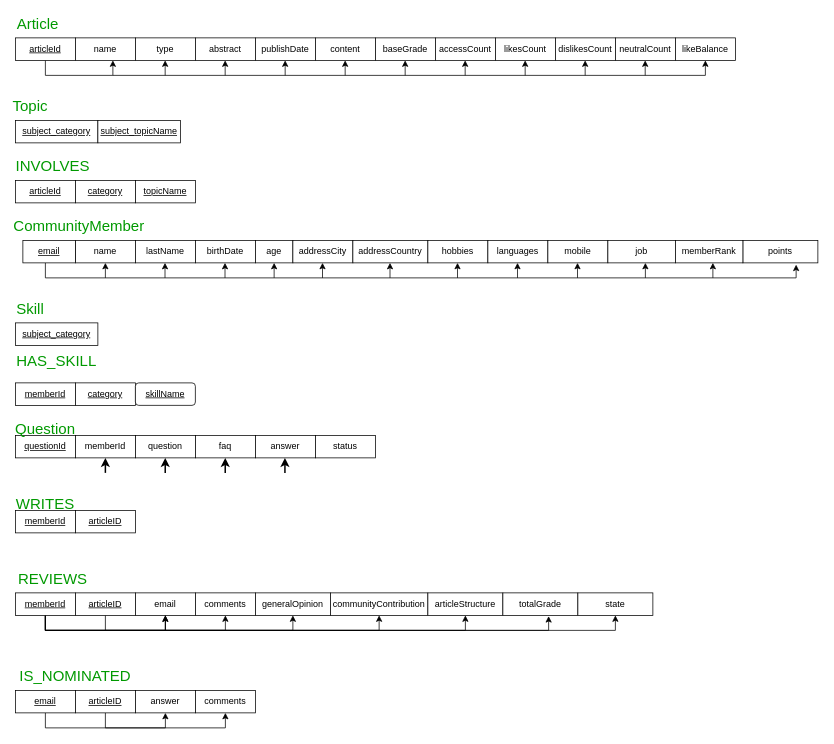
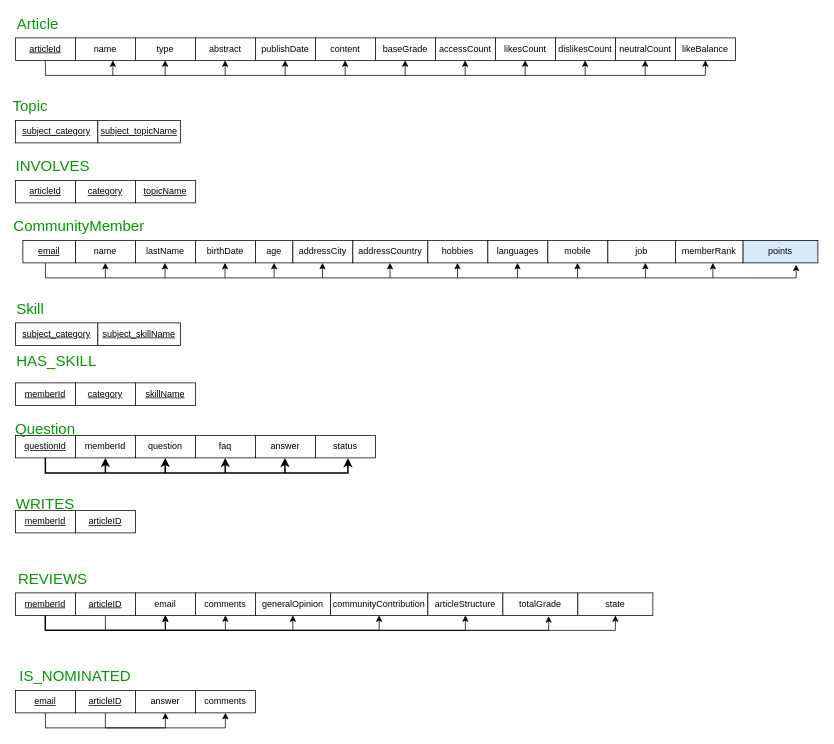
(780, 252) -> (780, 252)
none -> (139, 334)
(165, 394) -> (165, 394)
none -> (193, 473)
